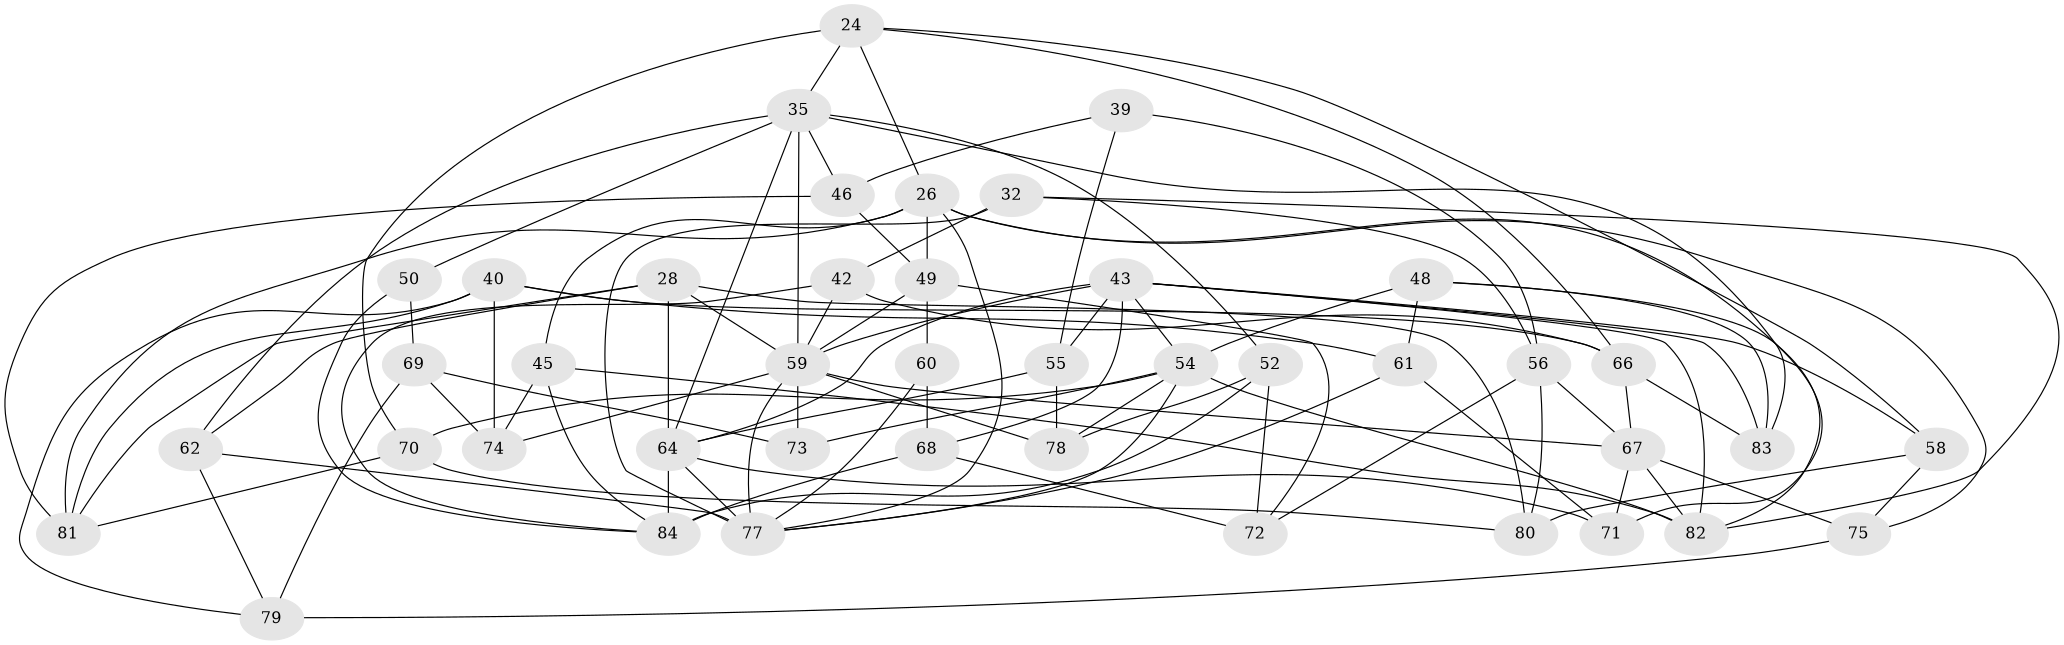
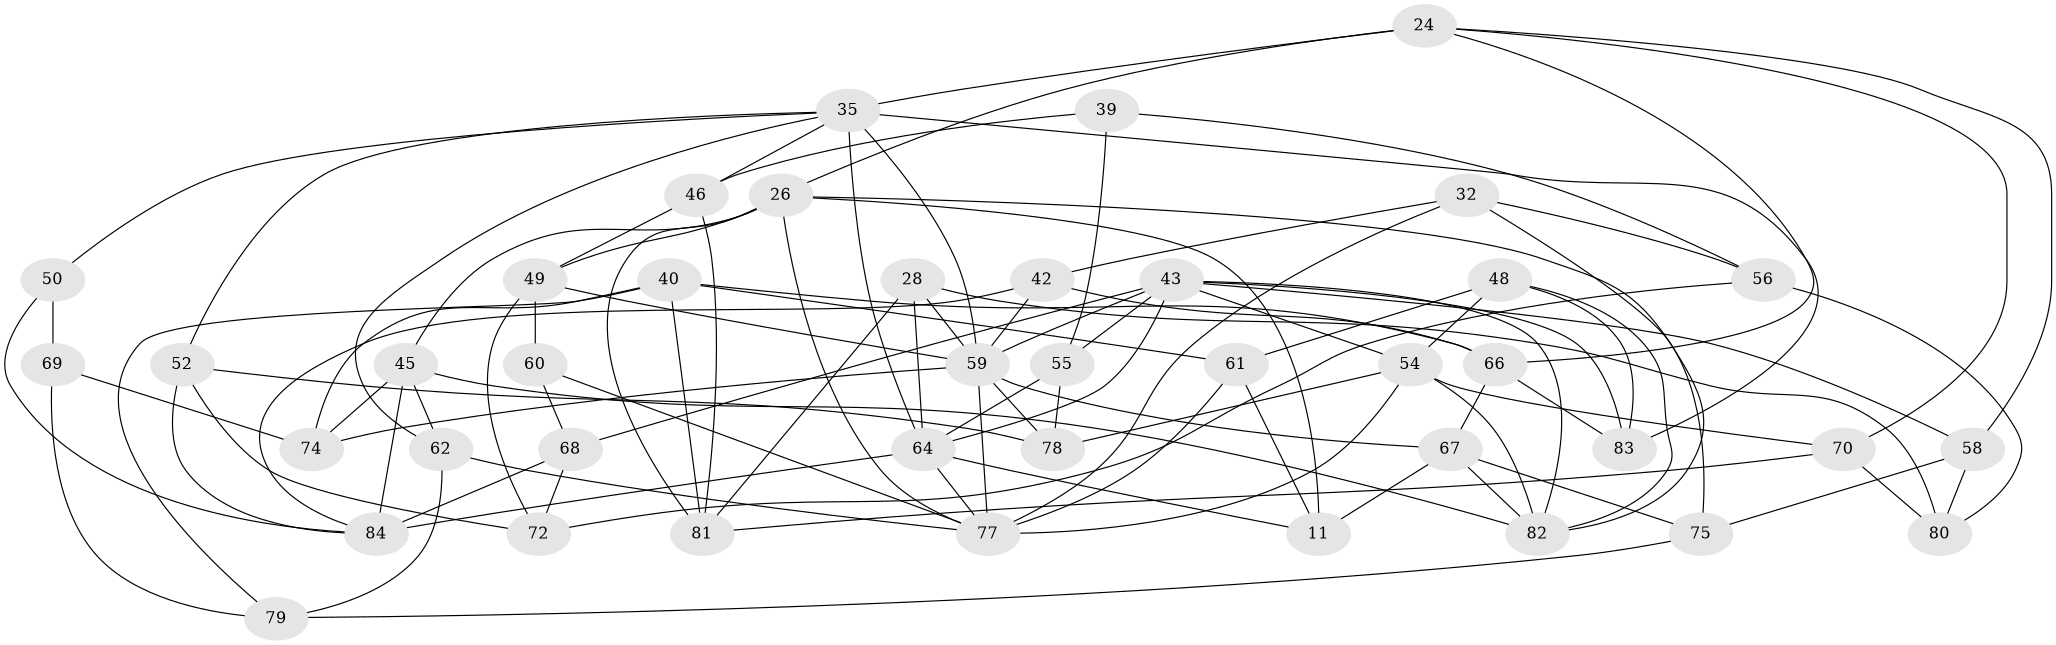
(354, 337) -> (424, 407)
(1586, 407) -> none
(798, 449) -> none
(1612, 534) -> (1319, 534)
